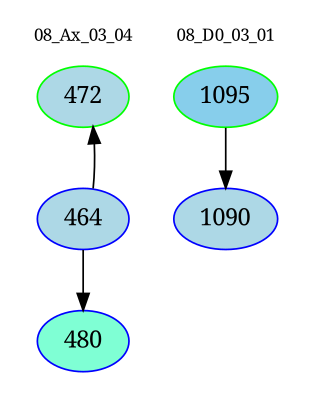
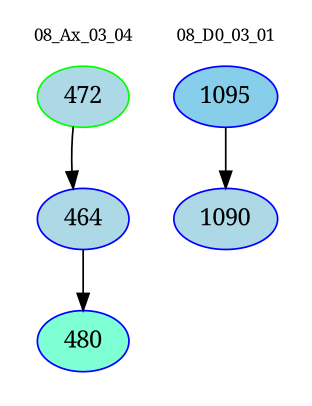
(226, 97) -> (226, 97)
(95, 166) -> (72, 149)
